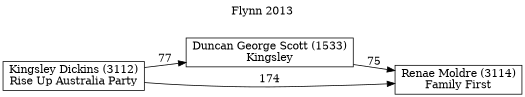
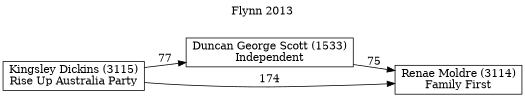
(270, 52) -> (270, 52)
(74, 76) -> (74, 76)
